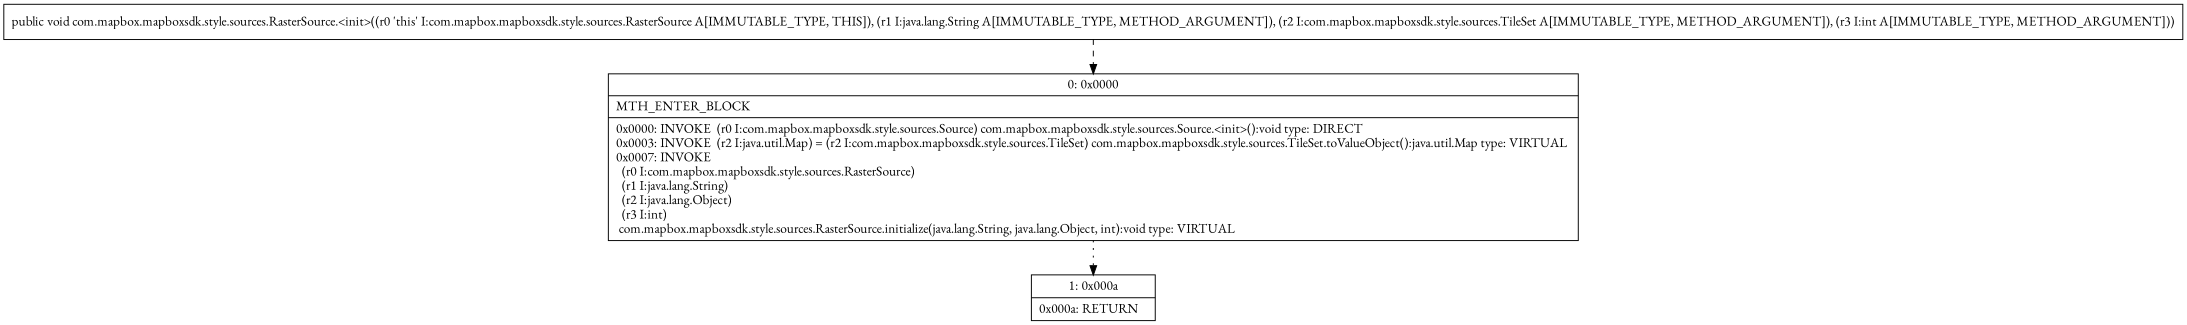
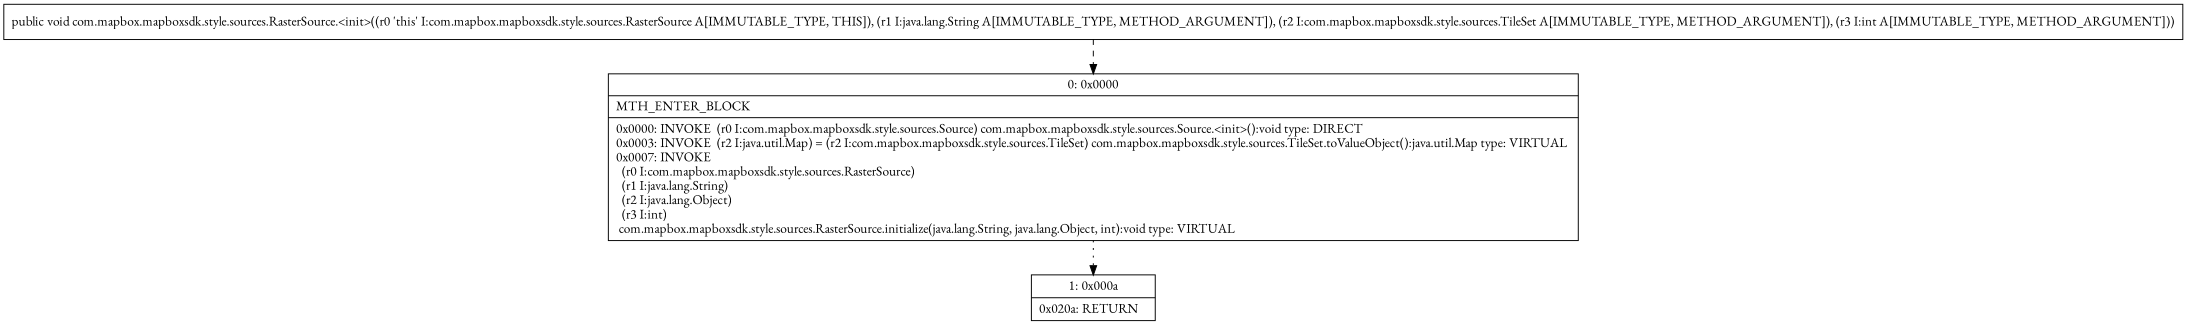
(1093, 309) -> (1093, 309)
